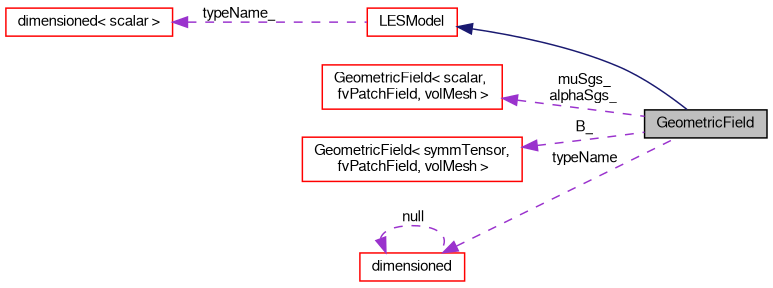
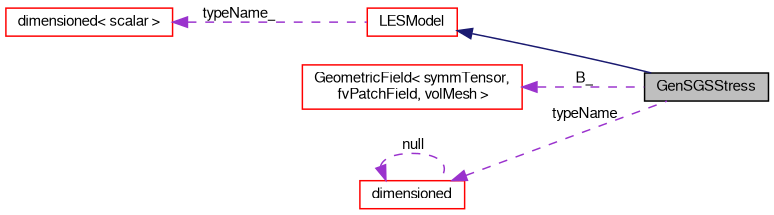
(412, 87) -> none
(706, 124) -> (707, 87)
